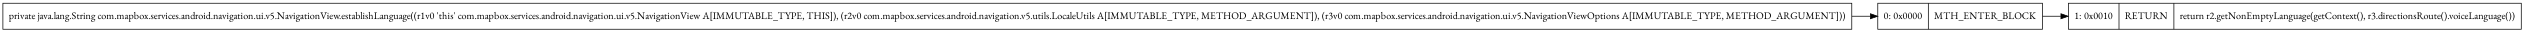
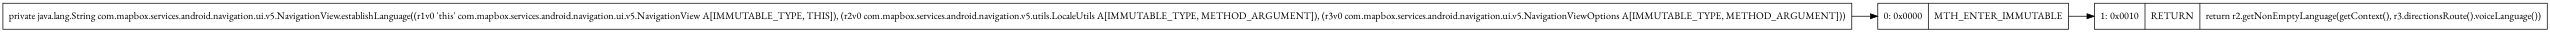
(1985, 16) -> (1998, 16)
